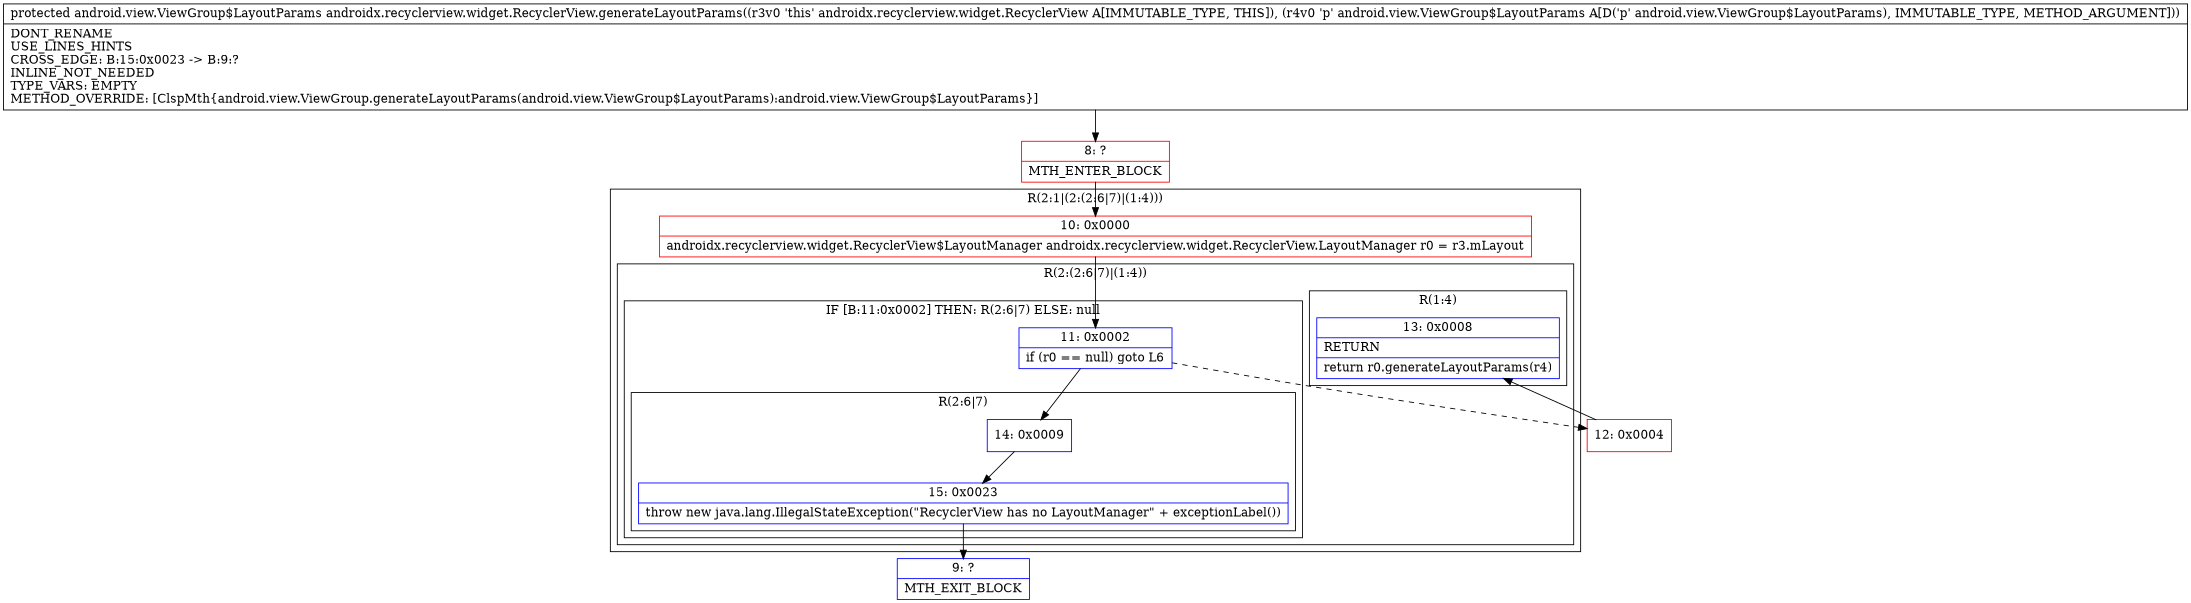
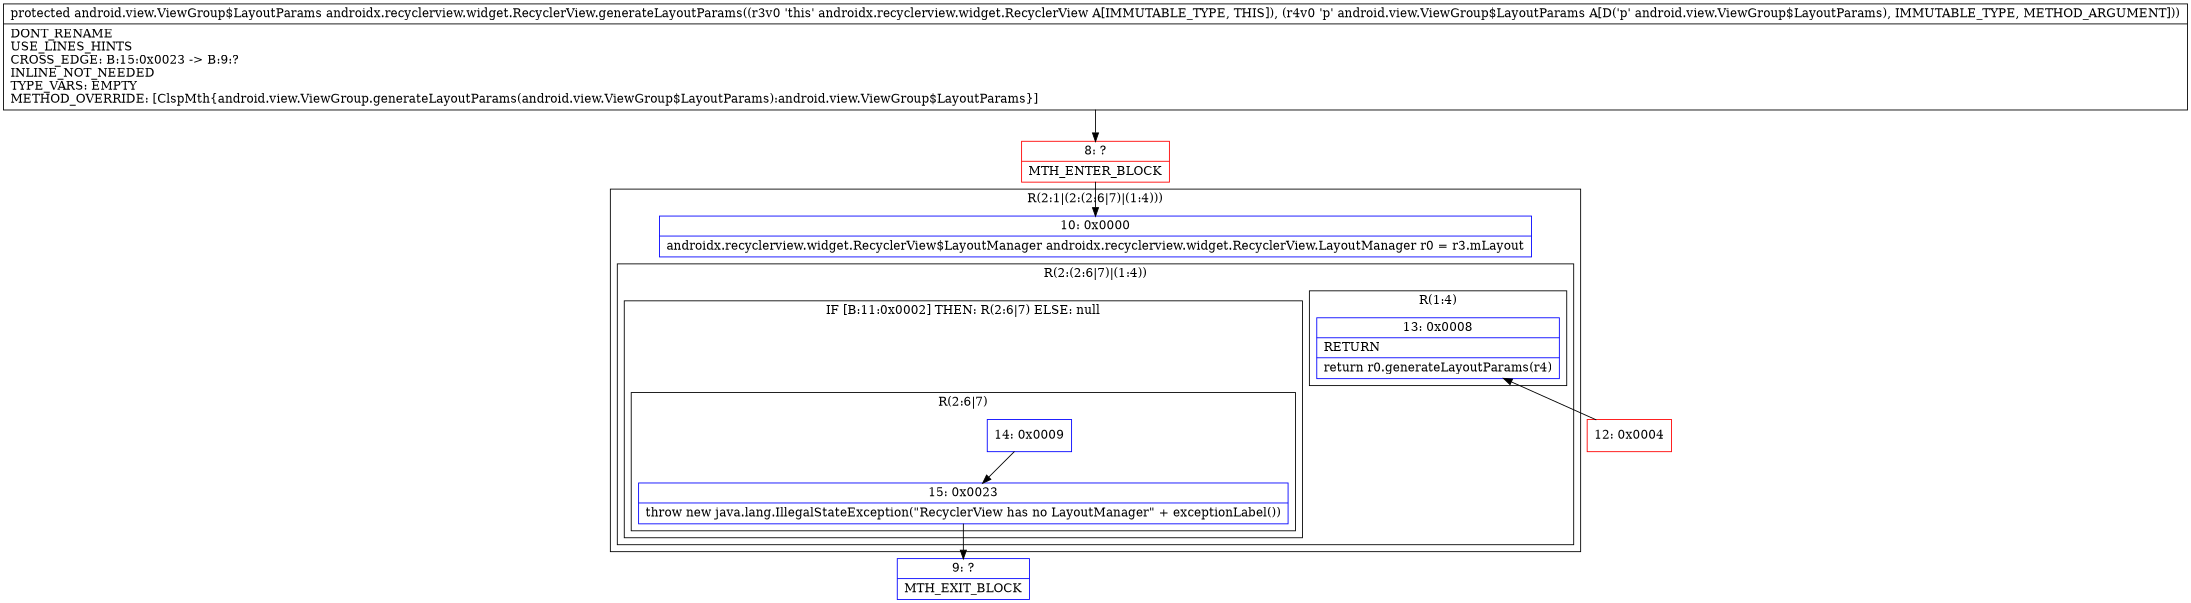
(1096, 236) -> (1096, 236)
(1096, 348) -> none
